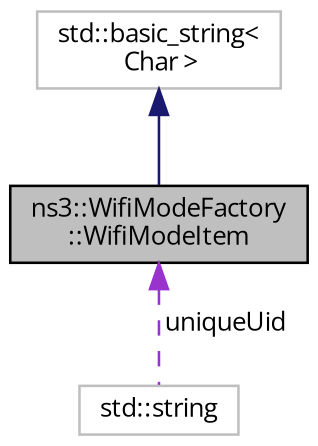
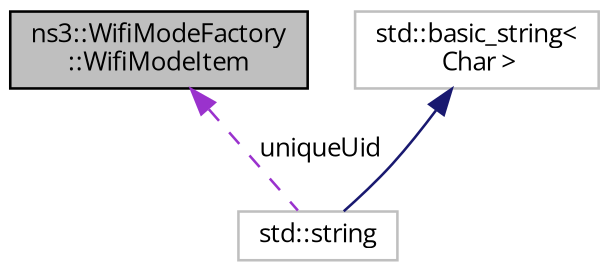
(159, 150) -> (393, 163)
